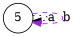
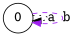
(18, 18) -> (18, 18)
